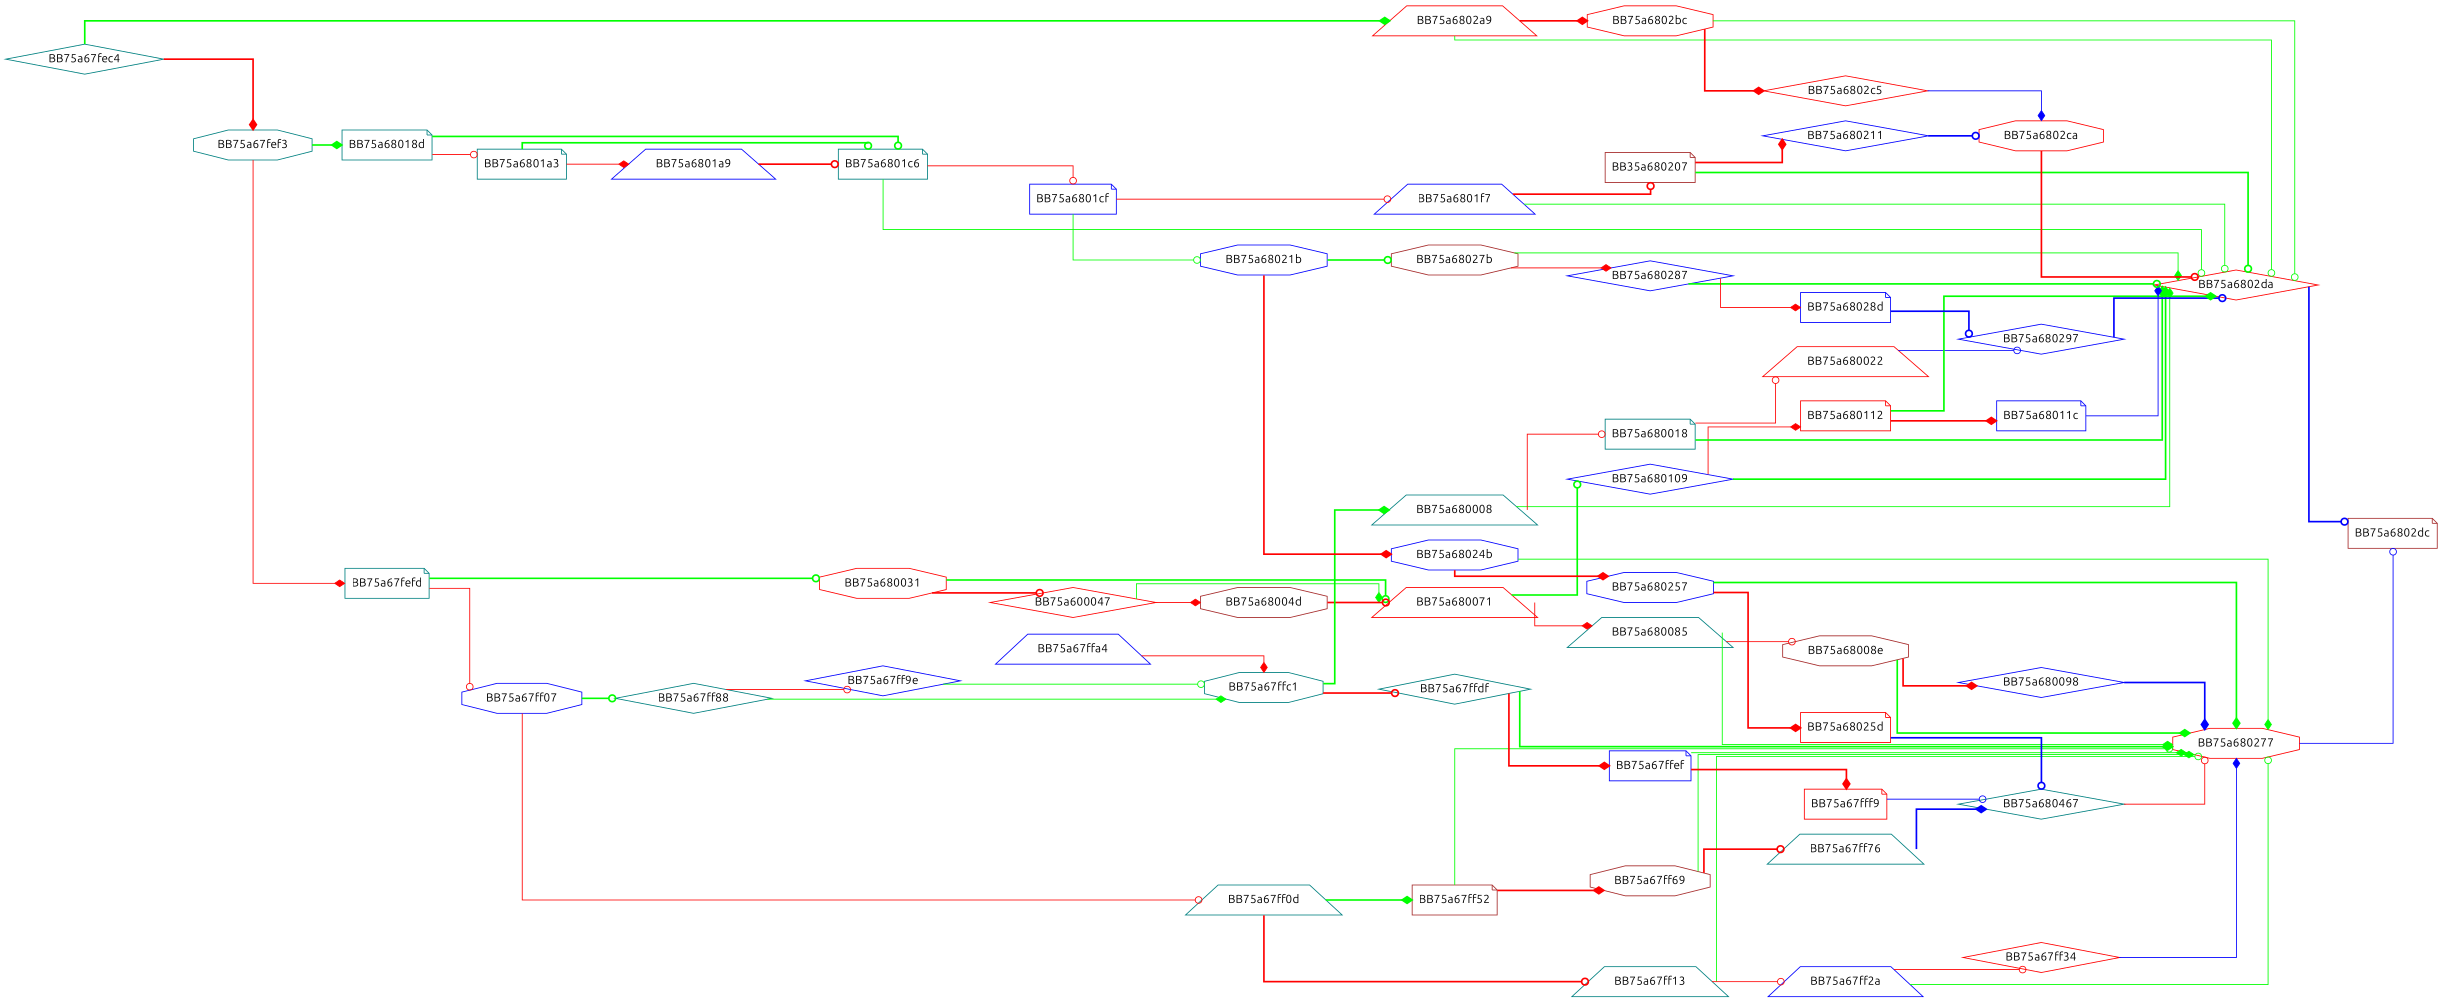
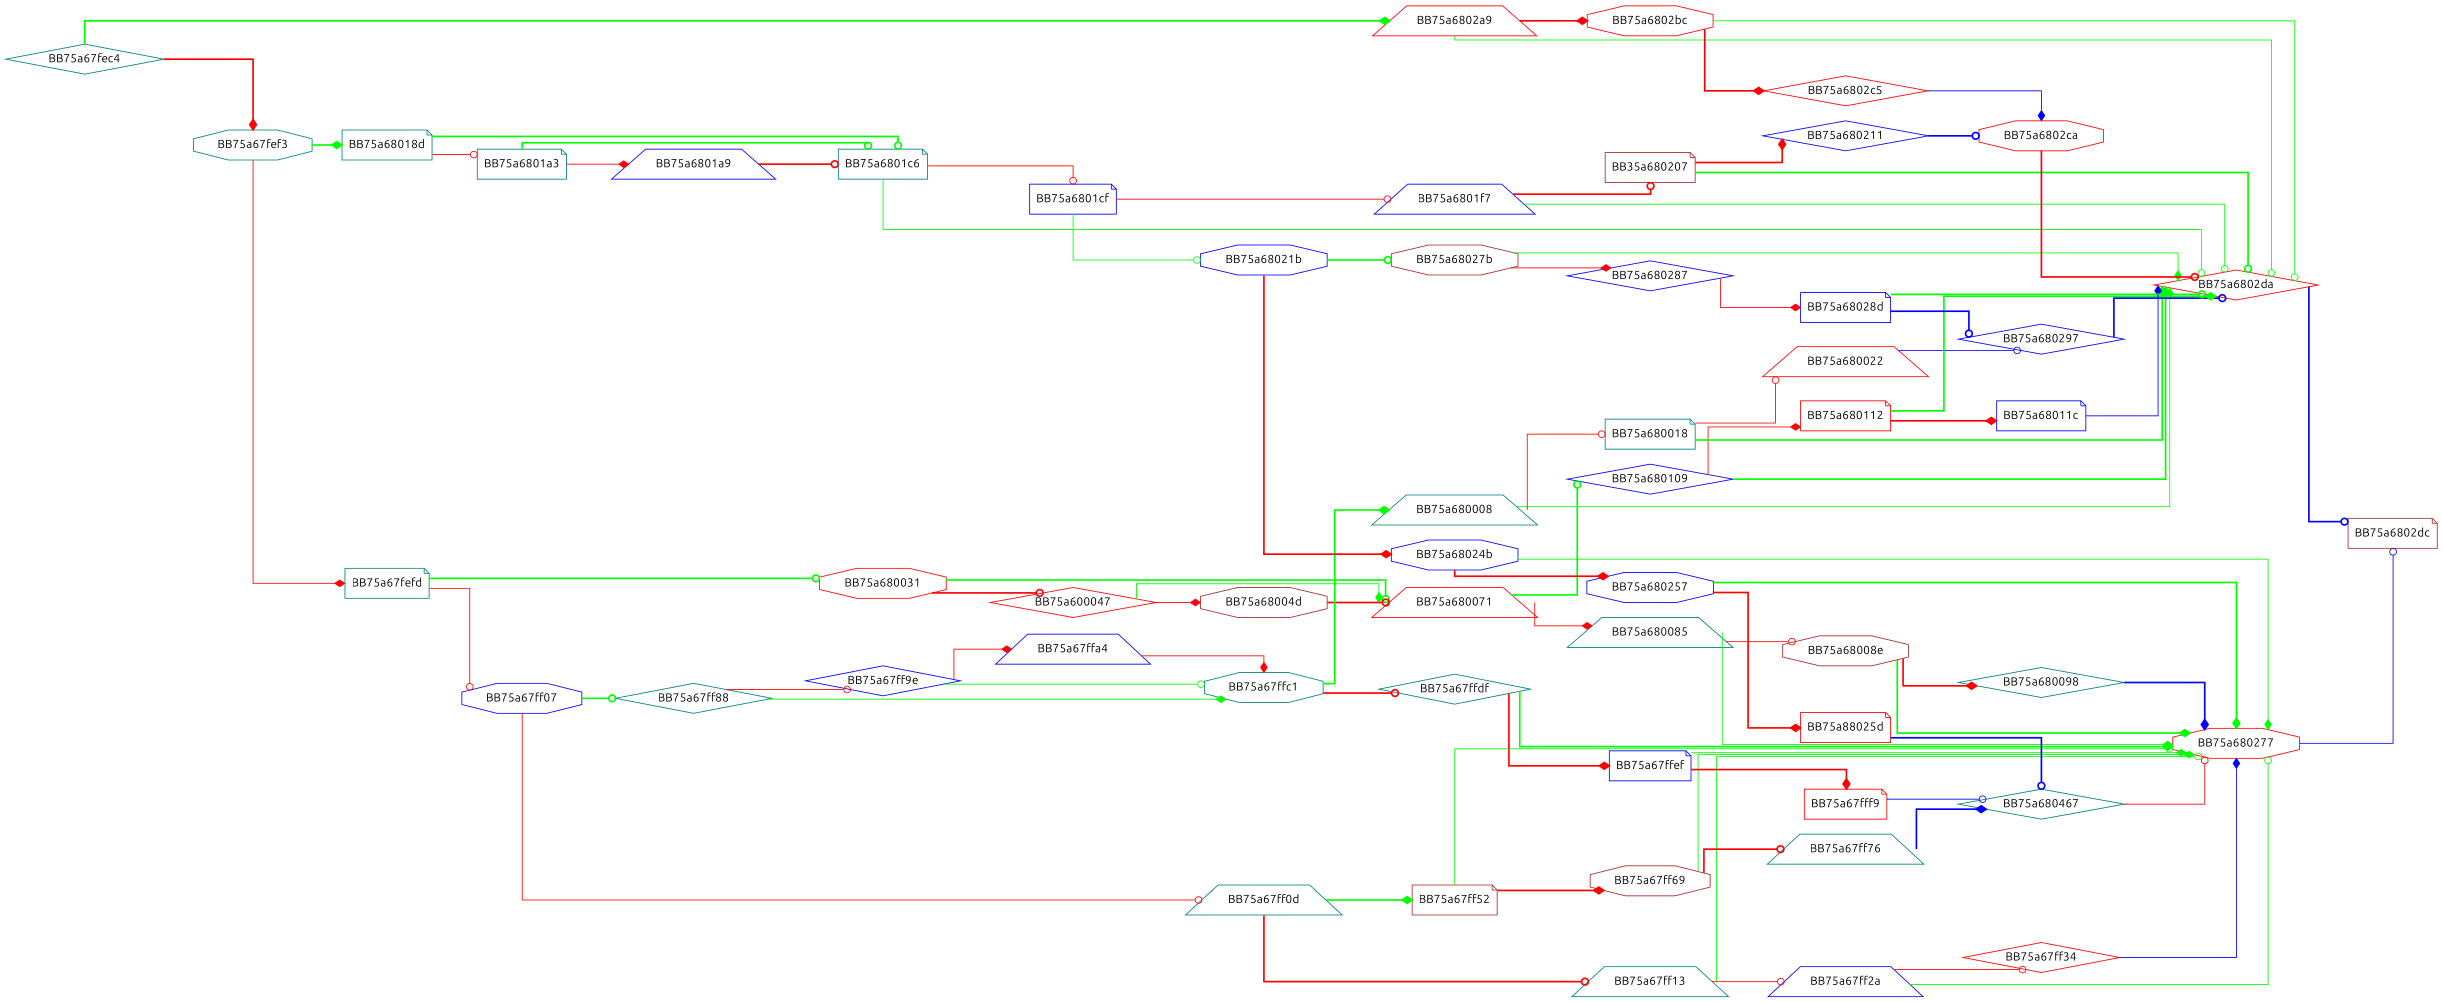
(1921, 284) -> (2045, 294)
none -> (963, 649)
(2041, 682) -> (2041, 682)
(1846, 728) -> (1846, 728)
